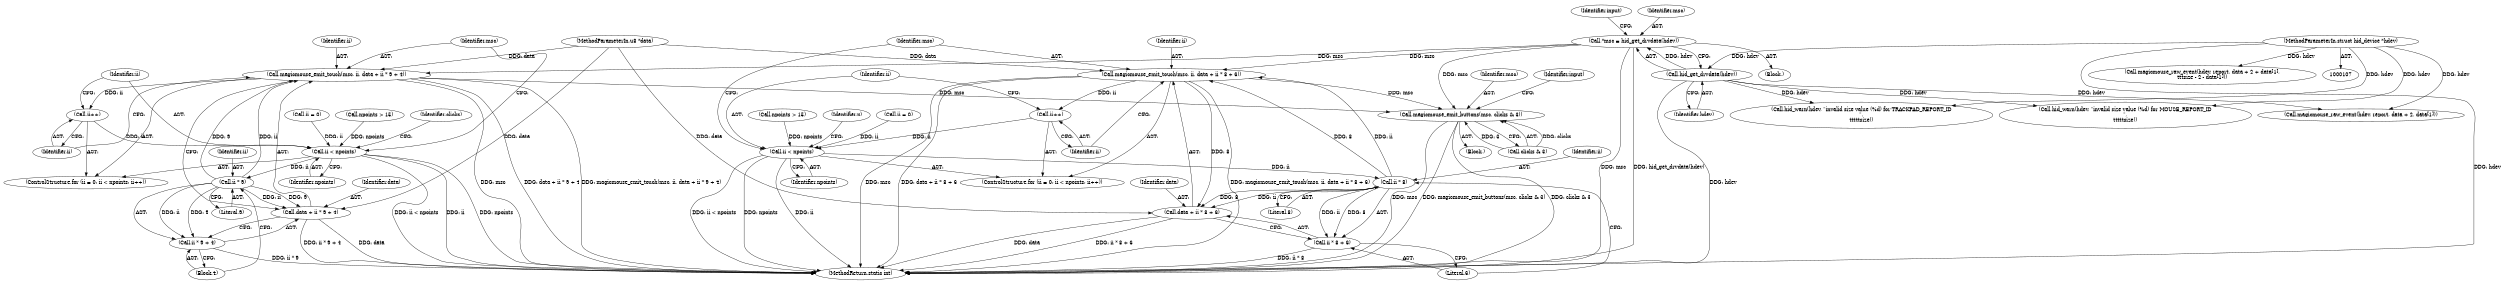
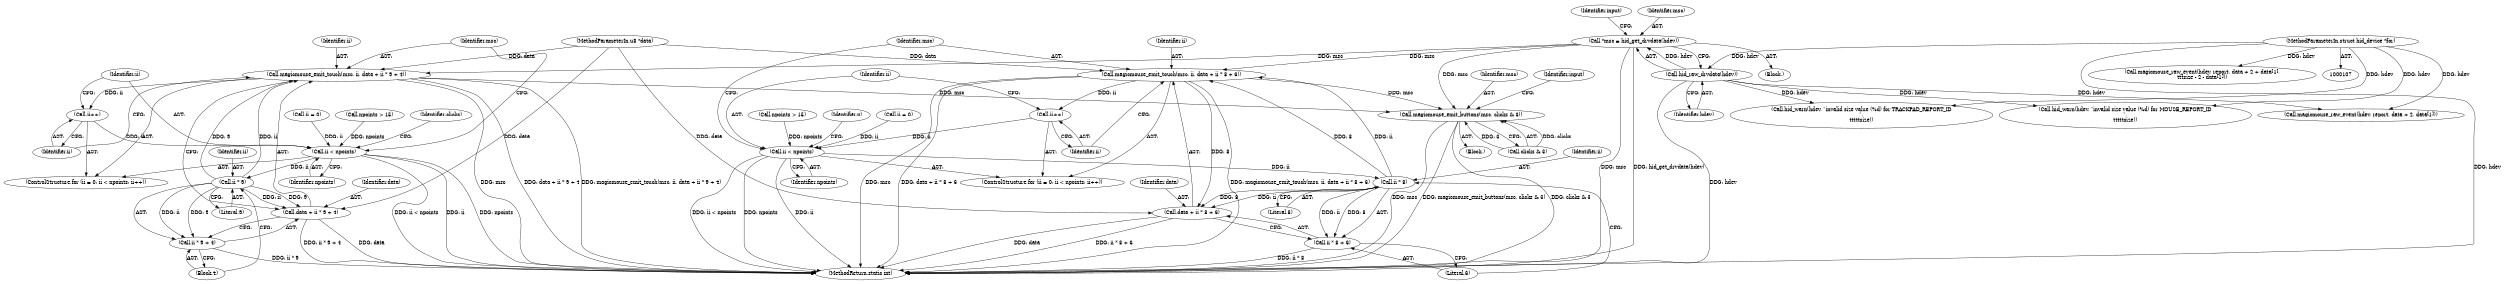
(2341, 42) -> (2341, 42)
(1702, 75) -> (1702, 75)
